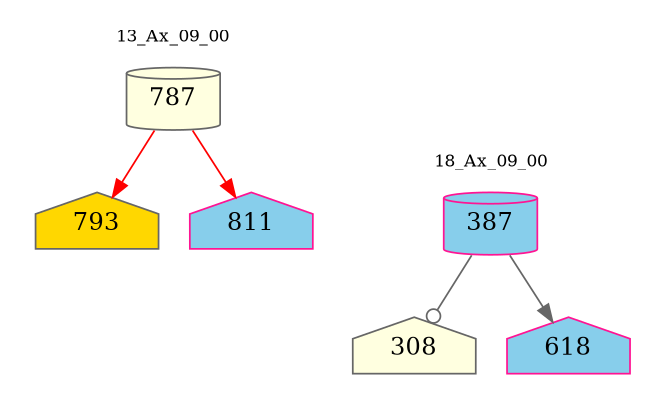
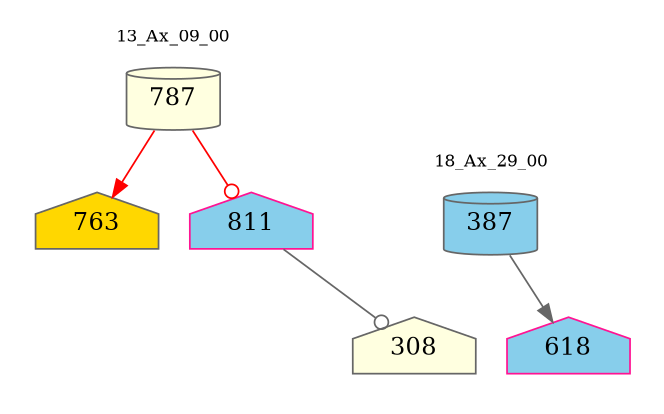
(210, 158) -> (210, 158)
(491, 162) -> (491, 162)
(97, 224) -> (97, 224)
(491, 224) -> (491, 224)
(455, 283) -> (327, 282)
